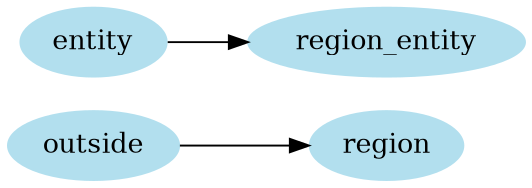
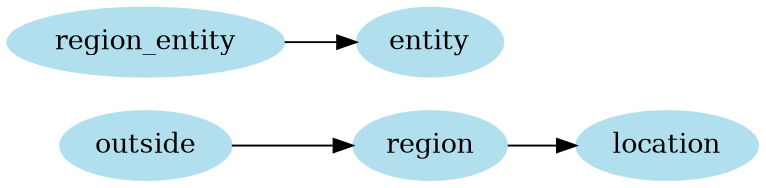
(198, 42) -> (311, 42)
none -> (667, 146)
